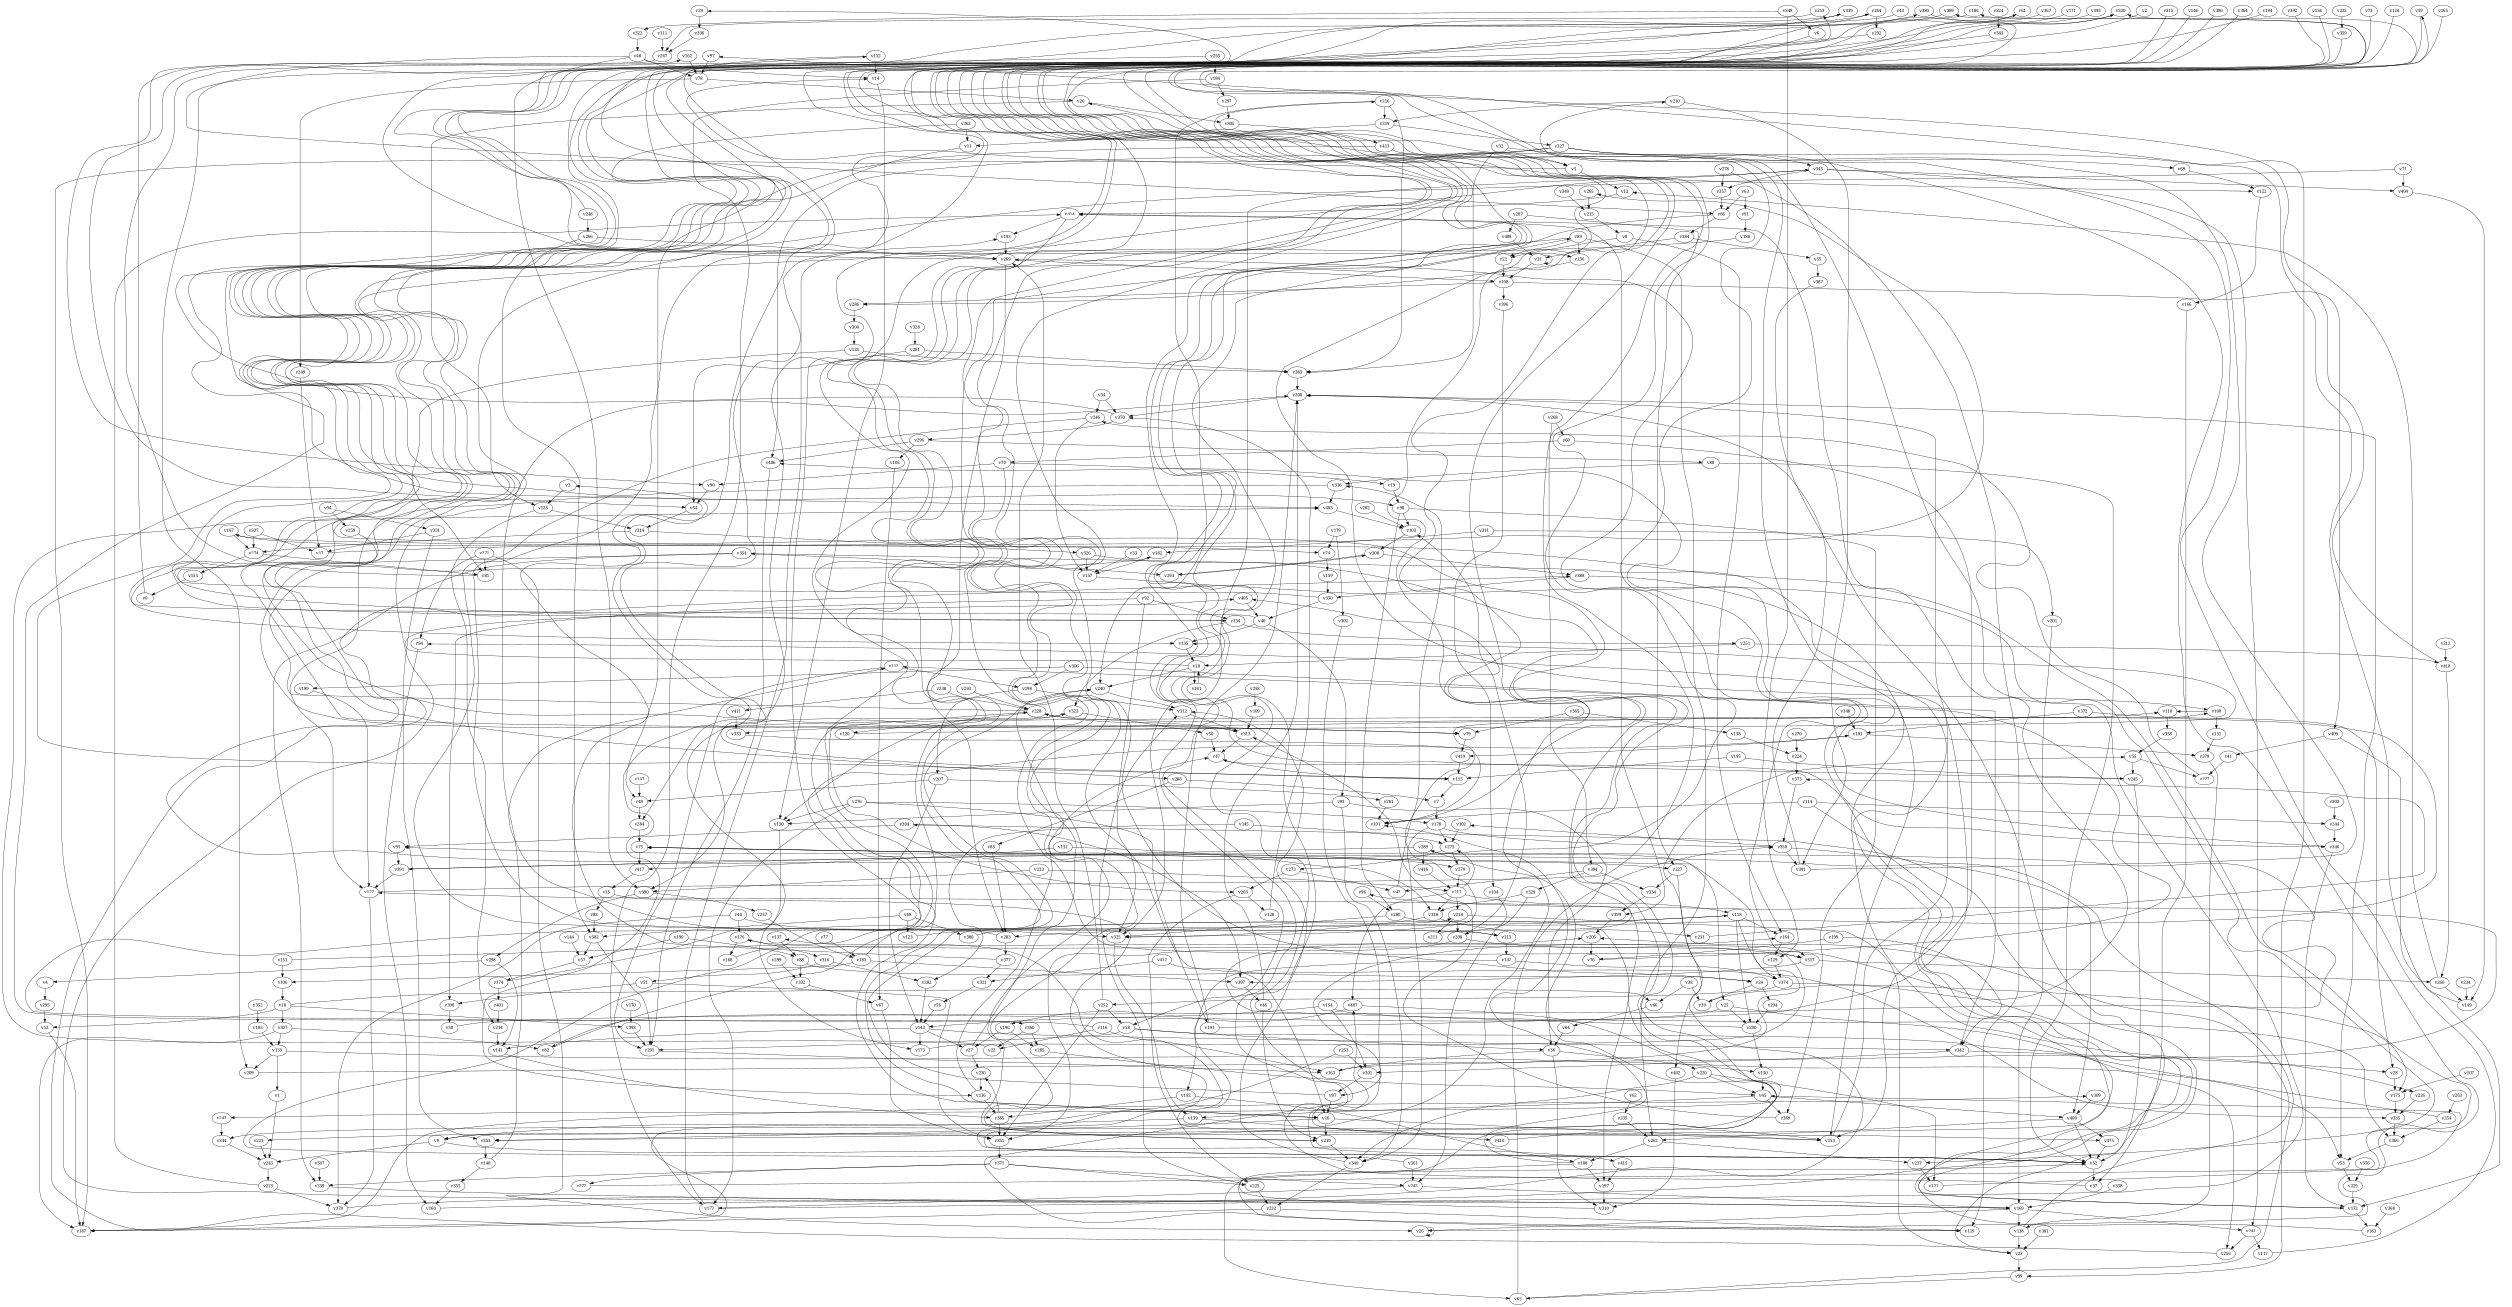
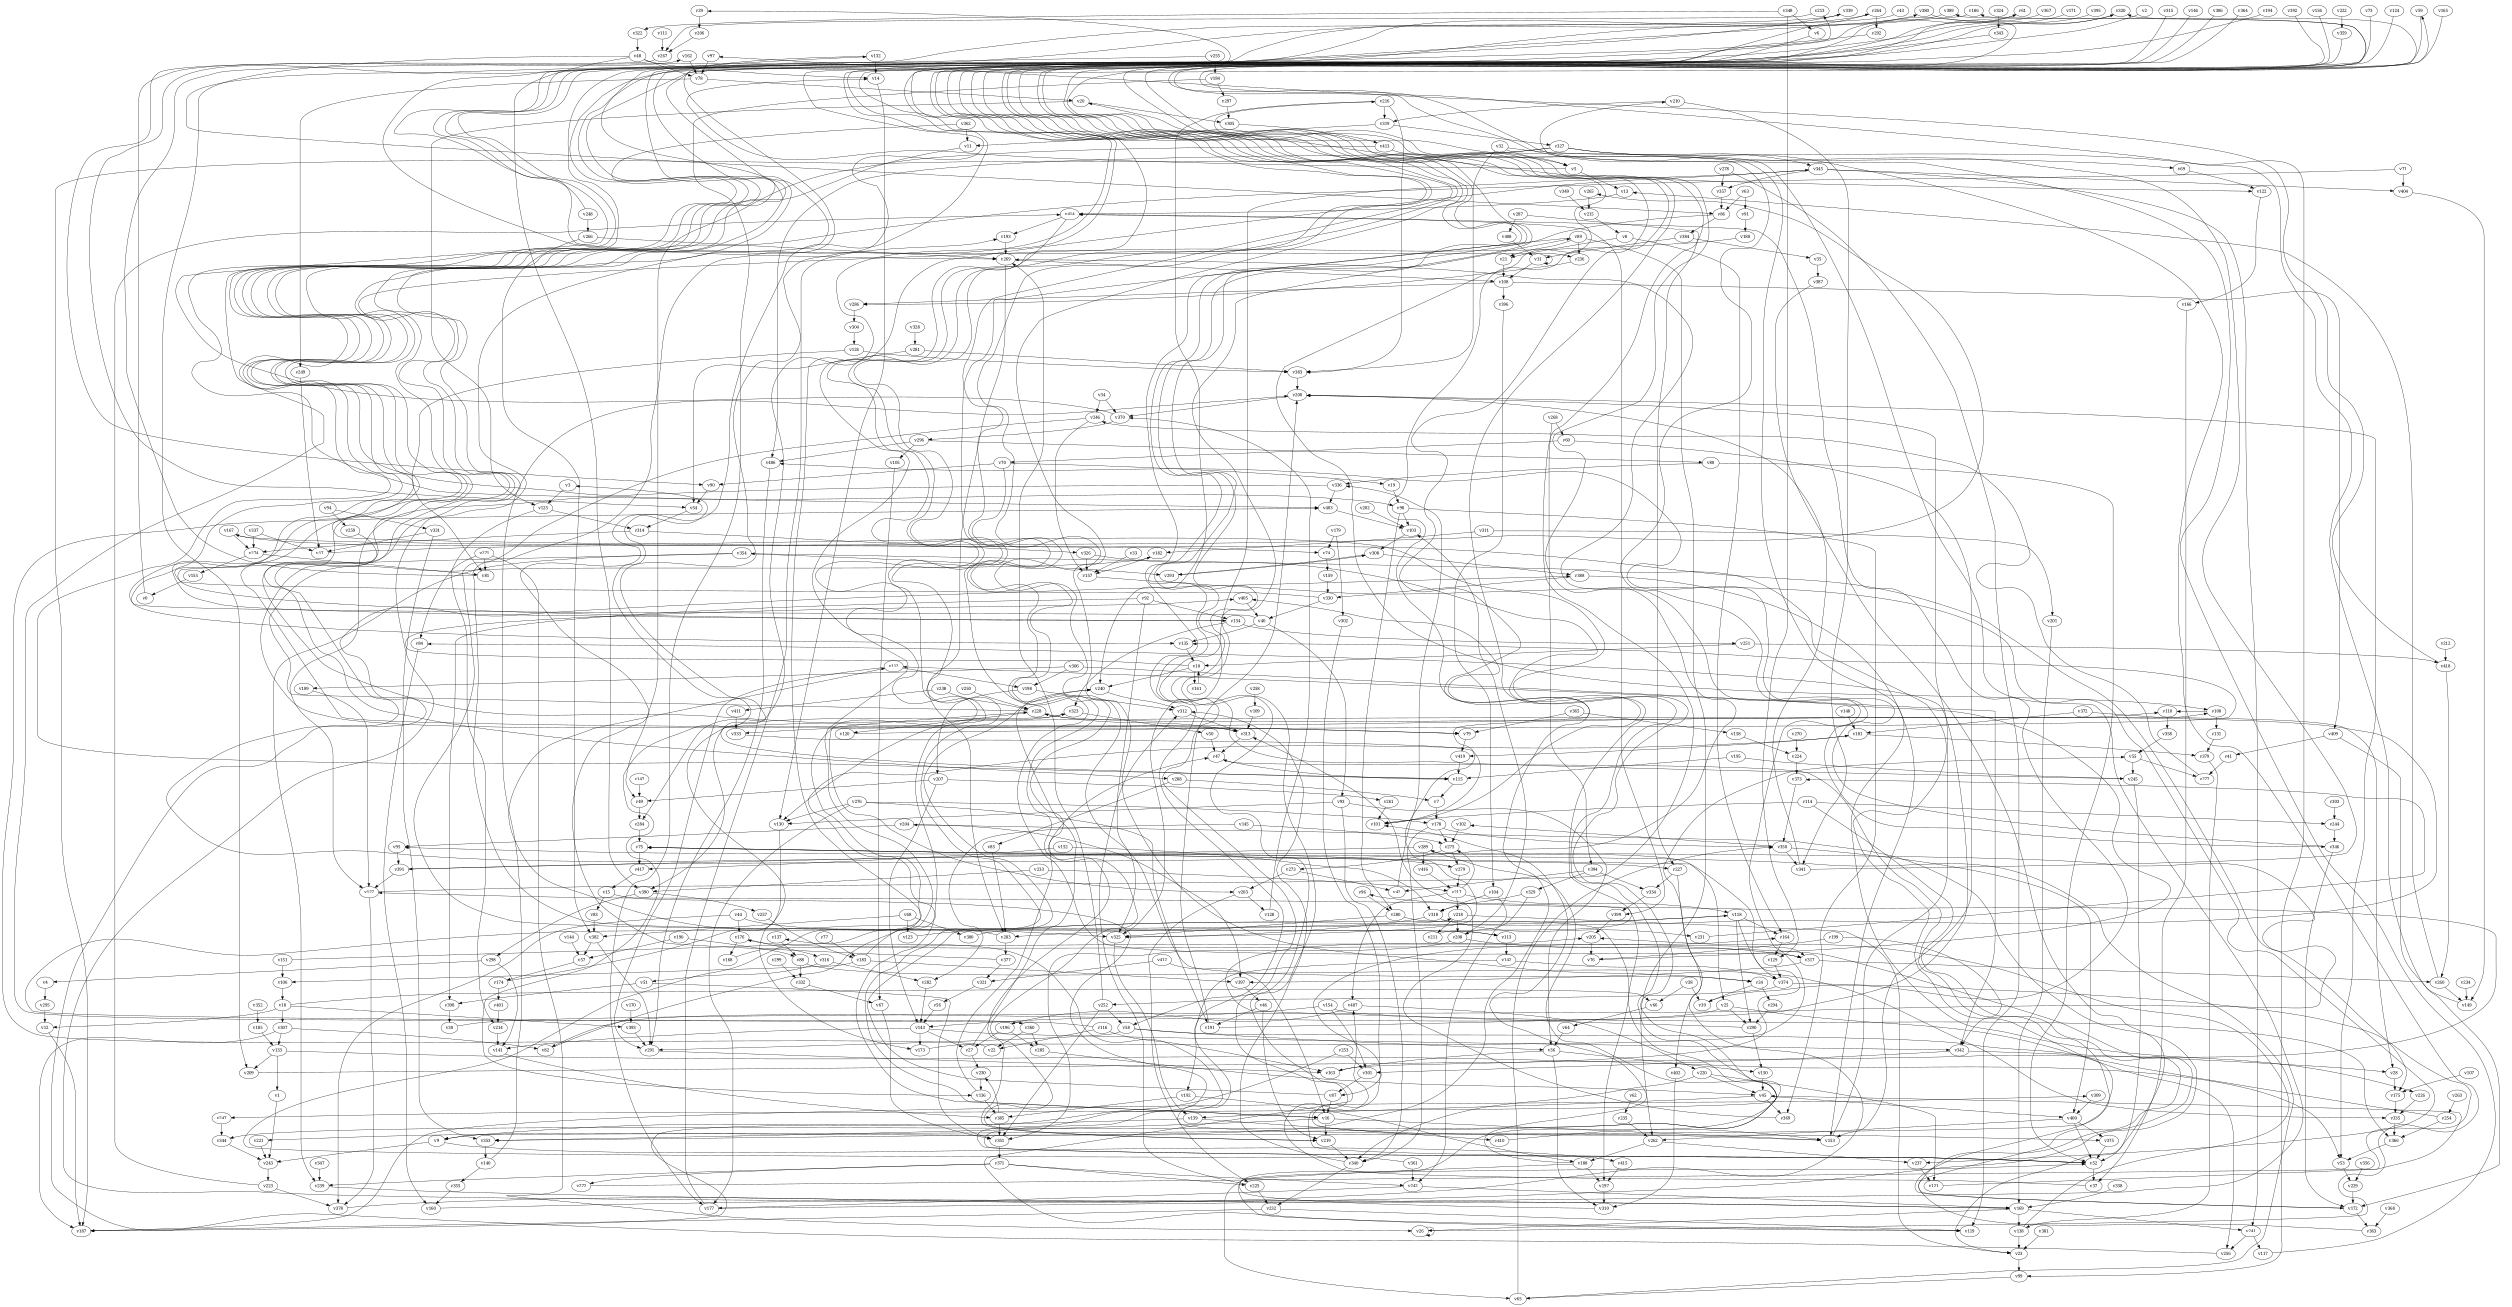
(1296, 701) -> (1238, 1016)
(1443, 905) -> (1467, 901)
